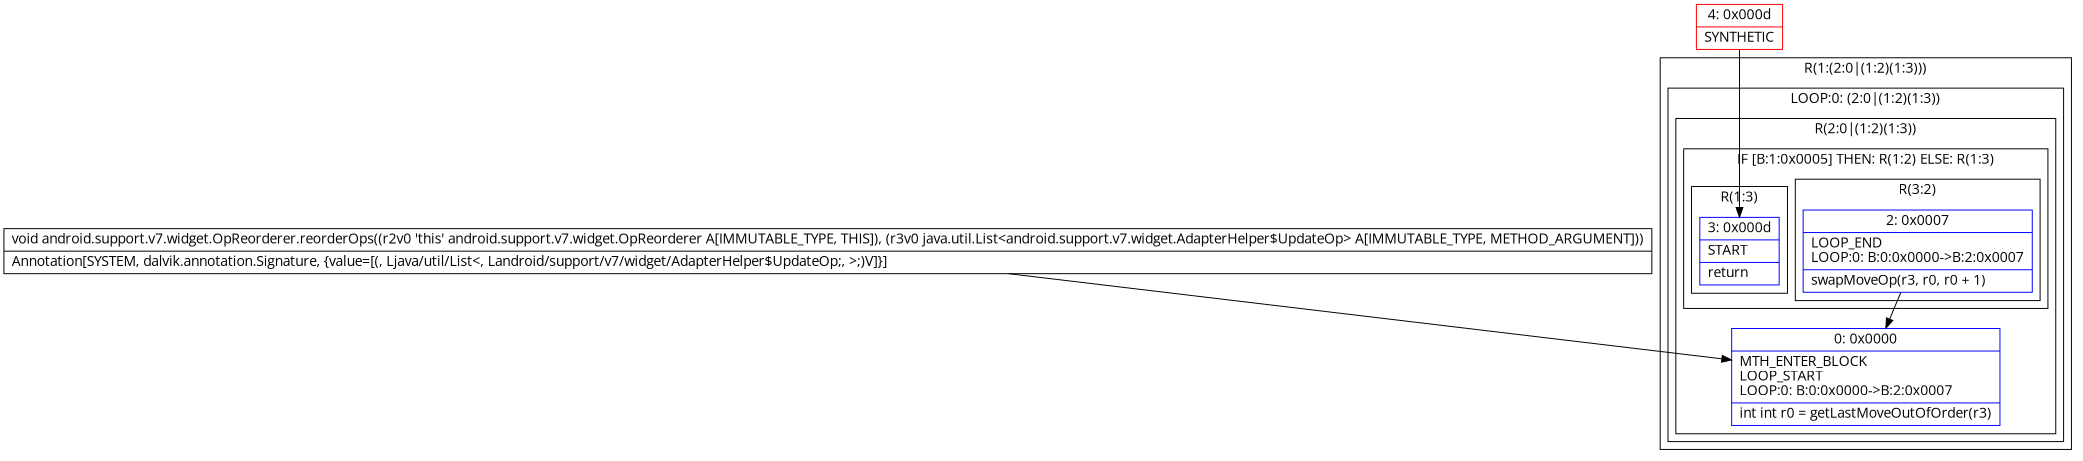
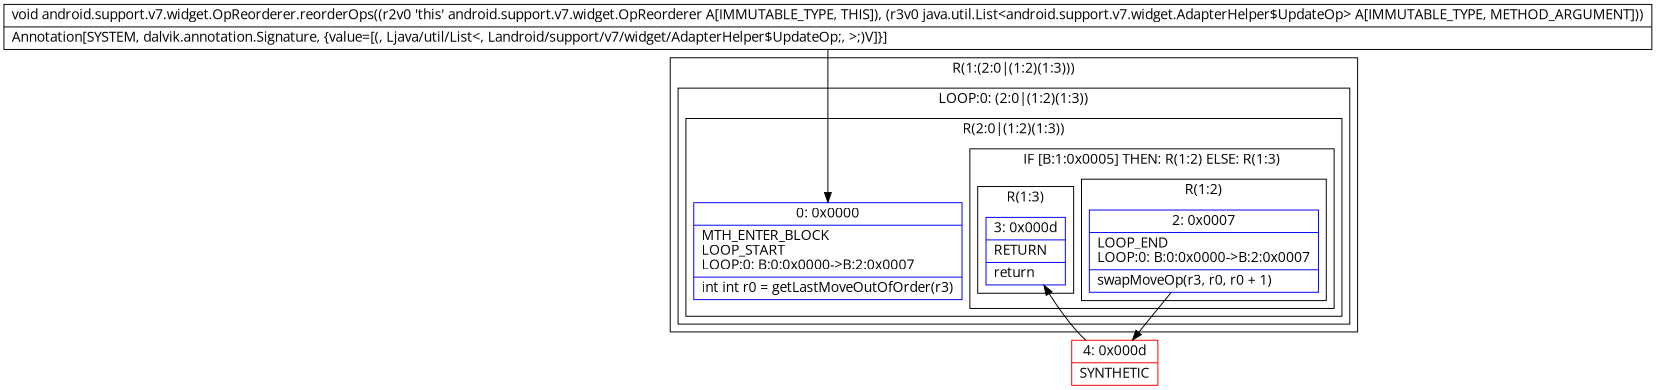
(1918, 190) -> (1204, 190)
(1728, 251) -> (1021, 251)
(1895, 306) -> (1155, 312)
